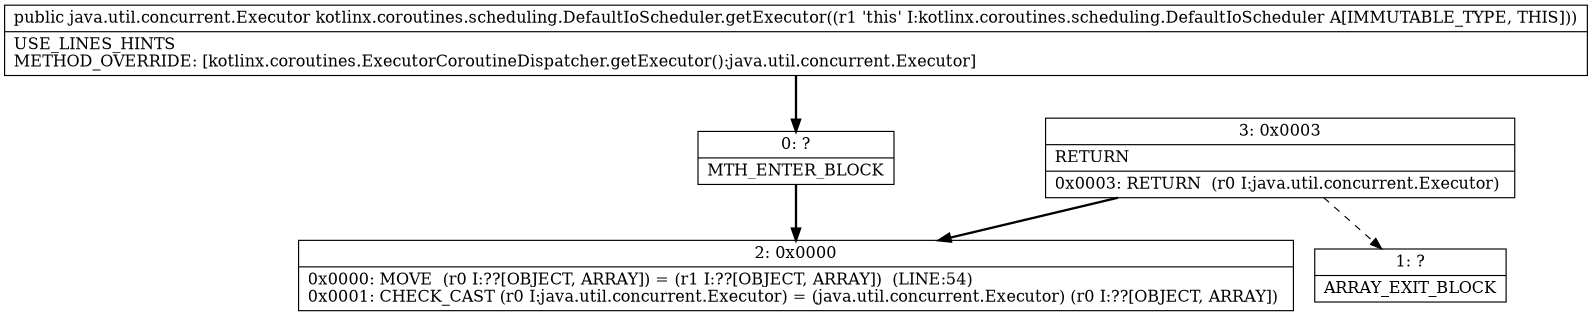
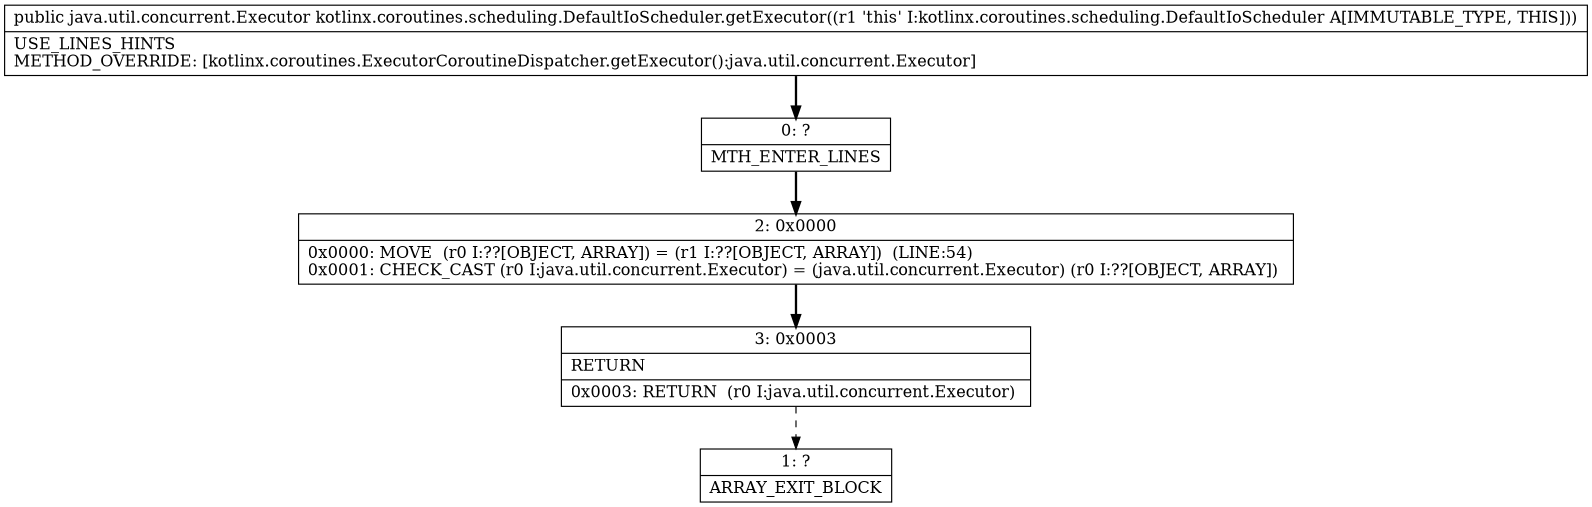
(796, 171) -> (796, 157)
(1034, 218) -> (796, 300)
